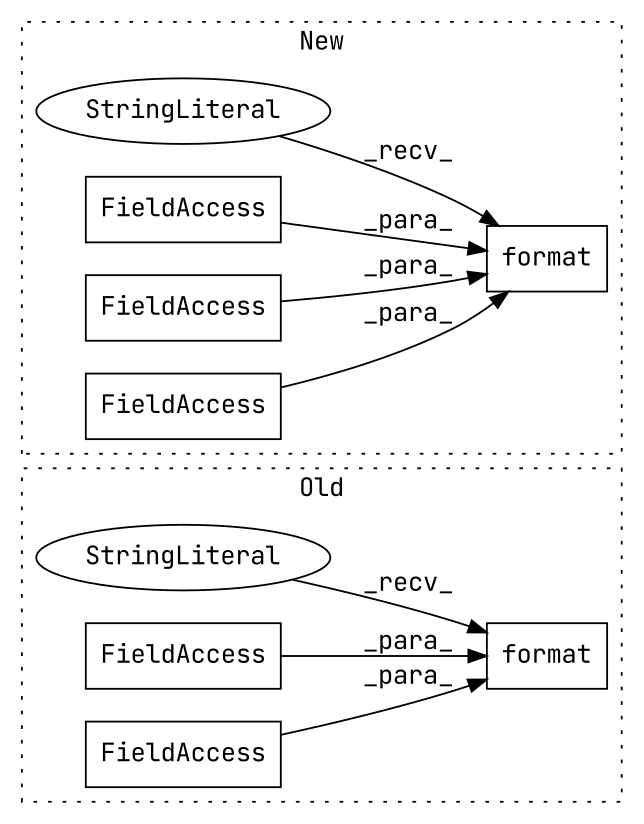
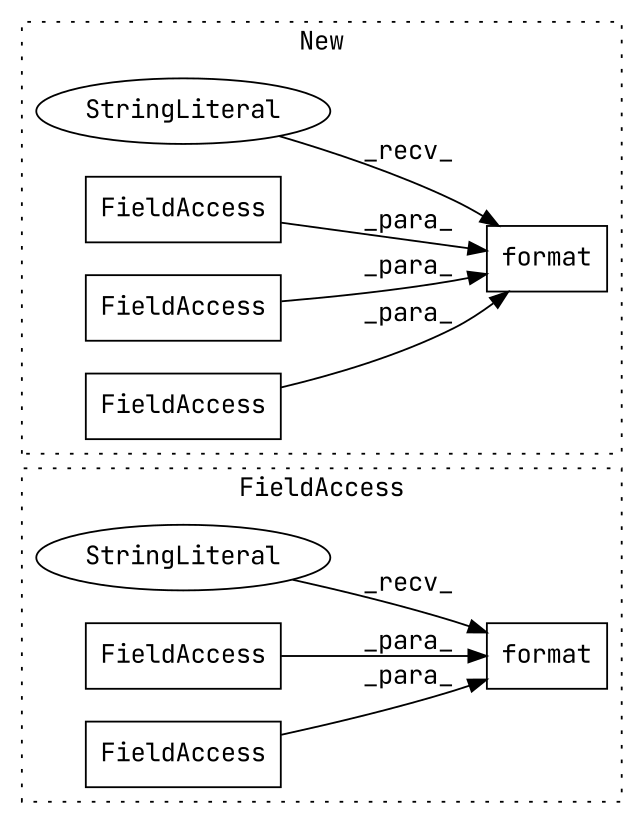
(322, 489) -> (322, 489)
